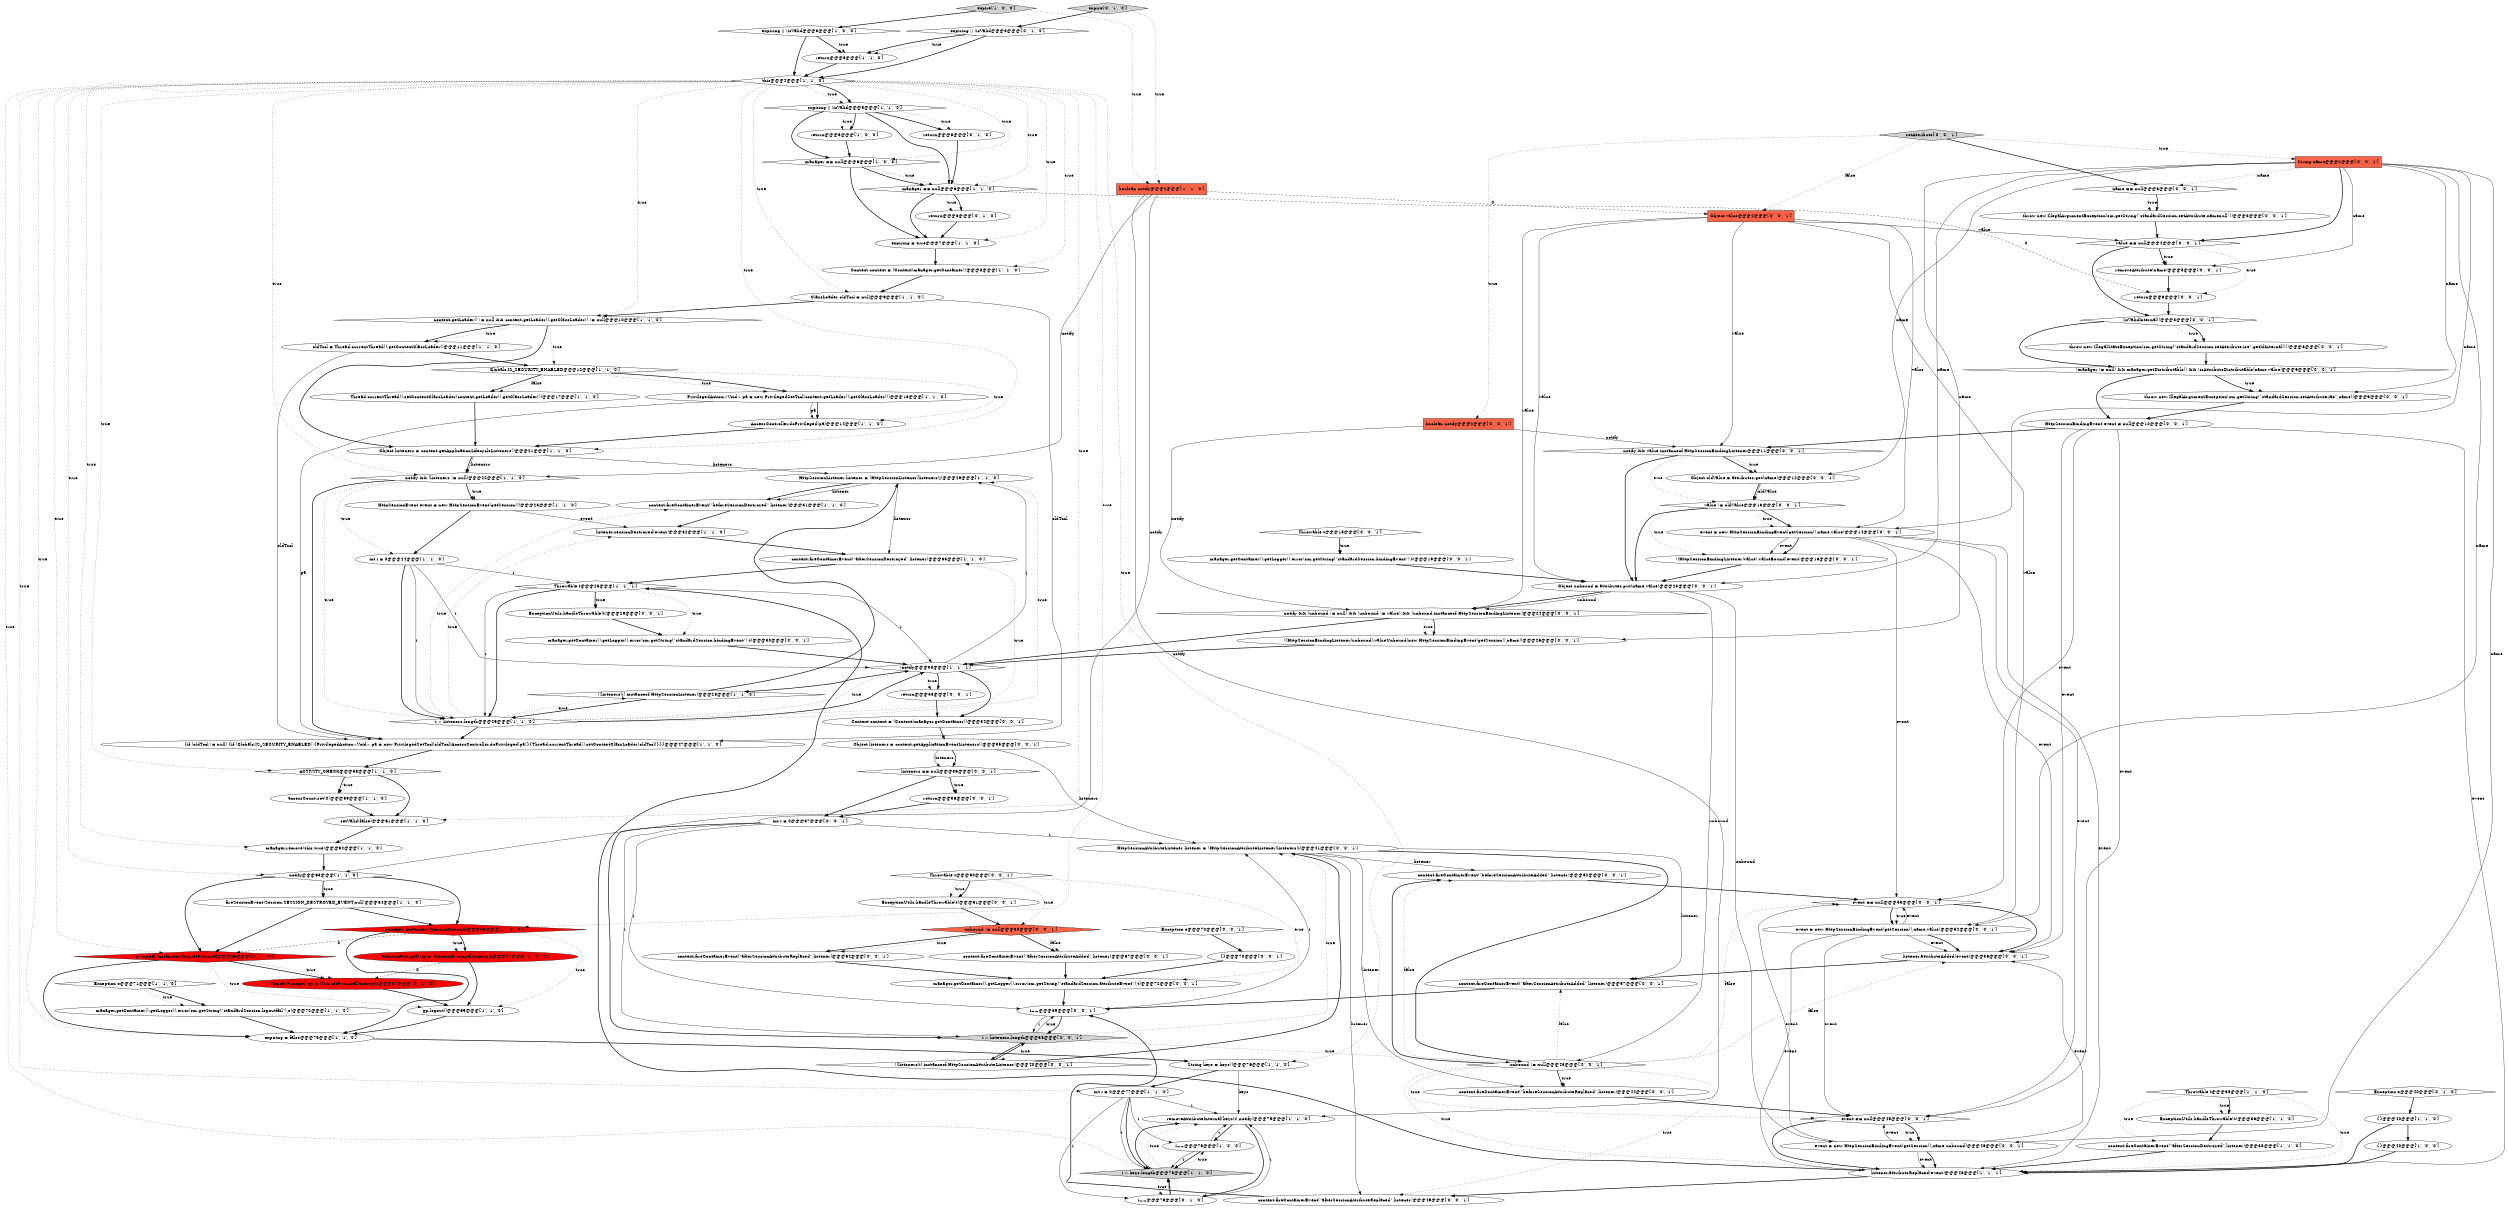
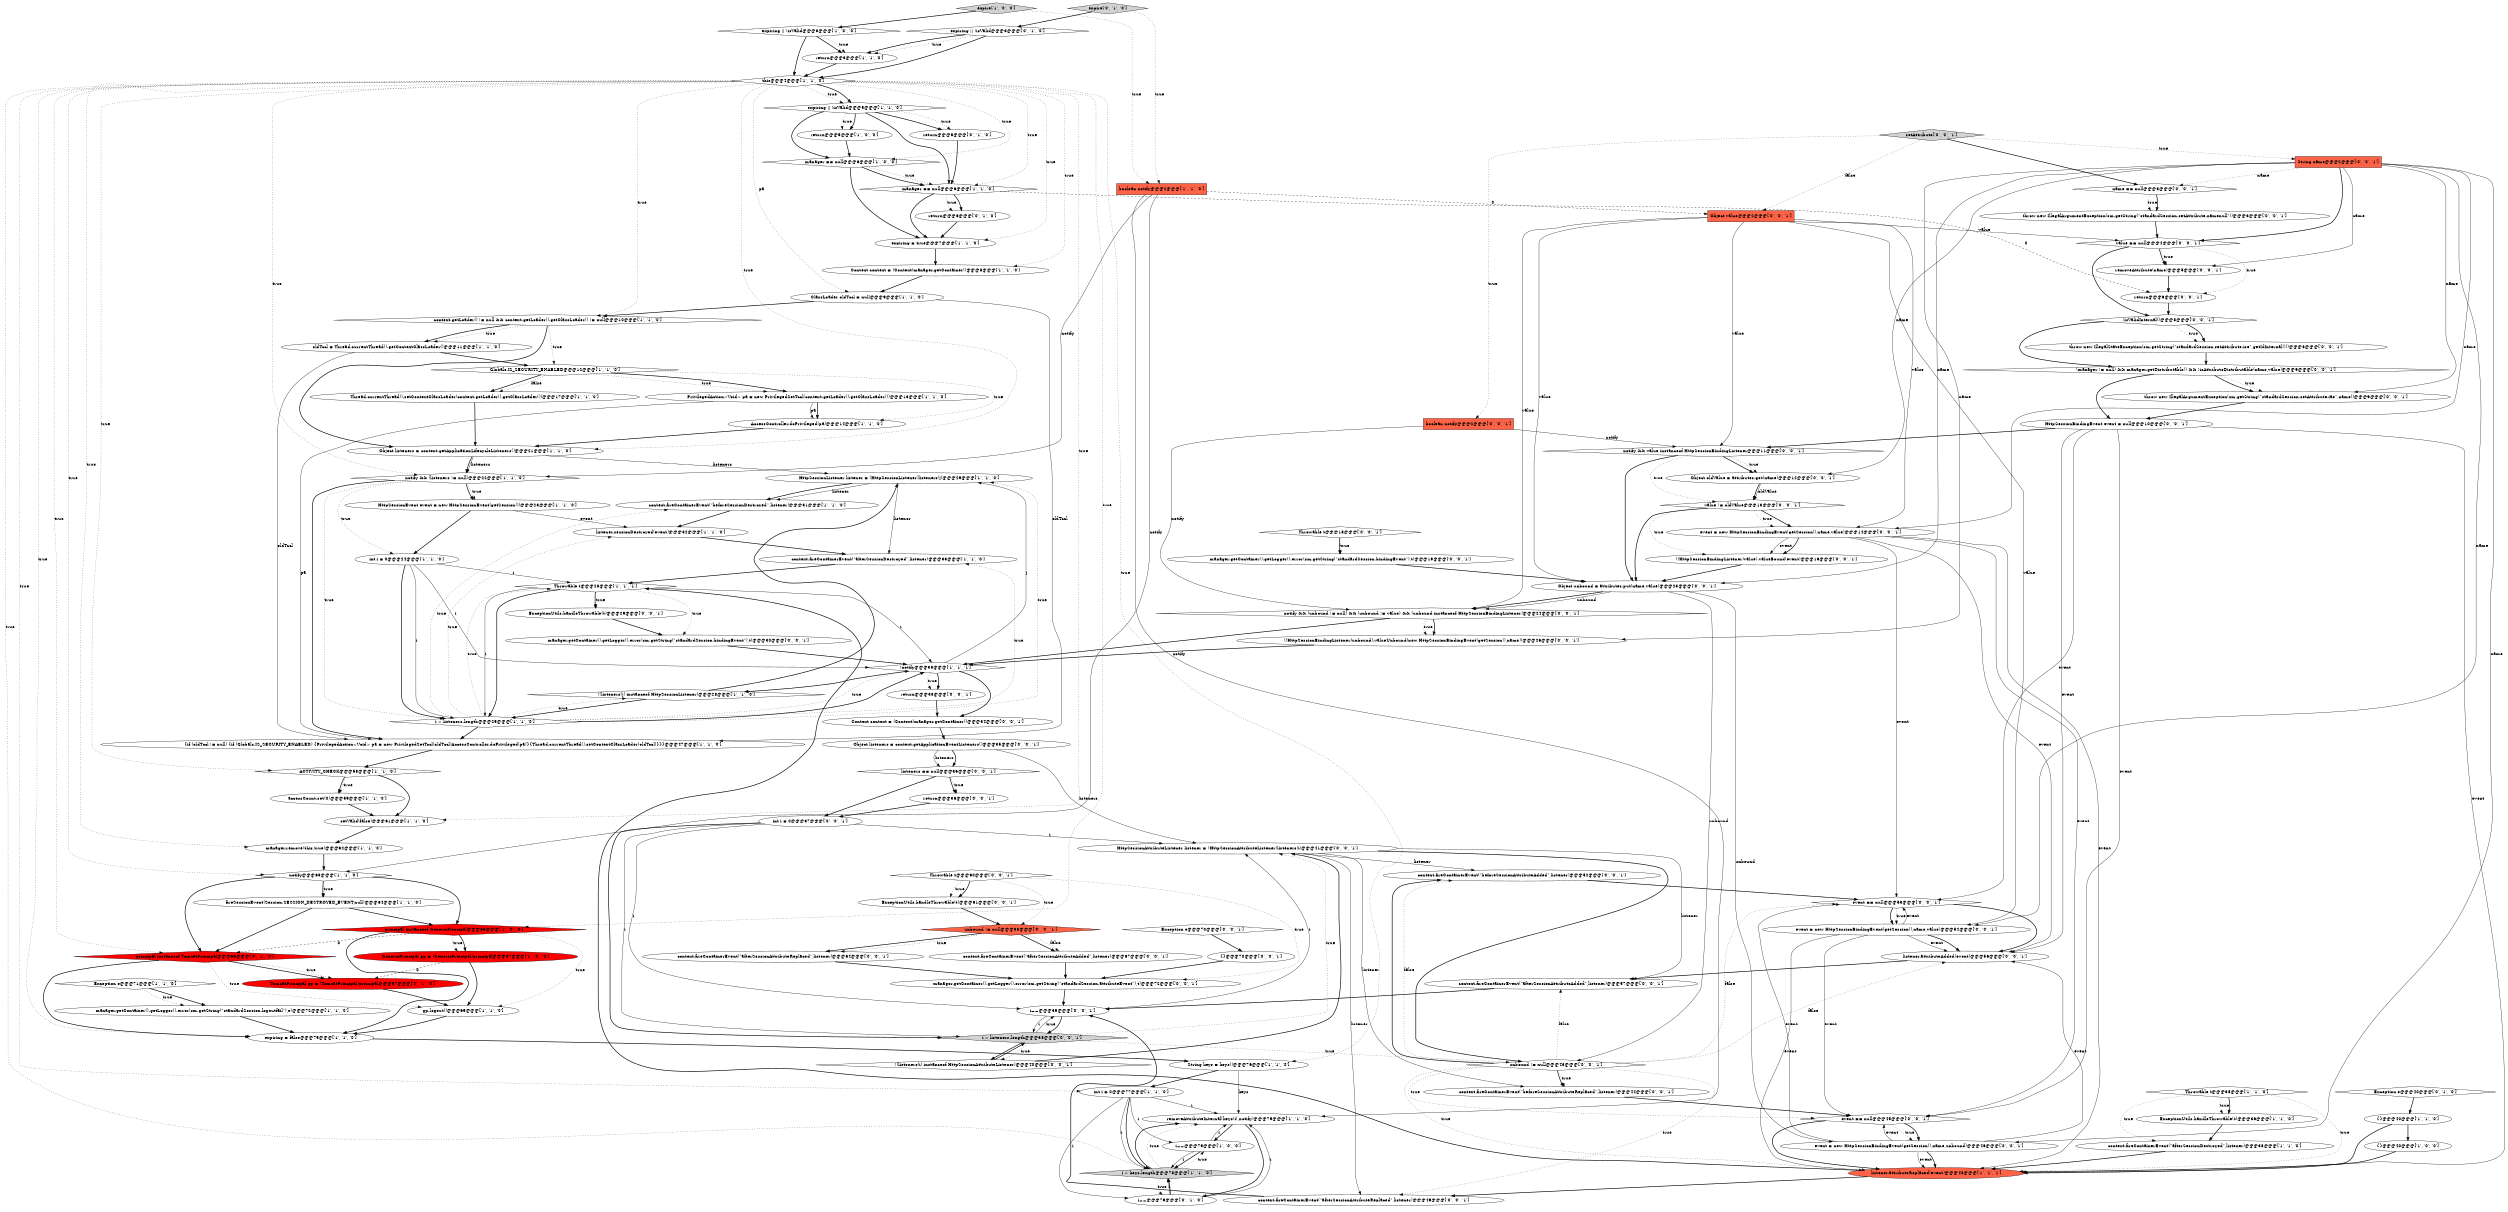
(762, 189) -> (762, 189)
none -> (470, 625)
(1936, 1173) -> (1936, 1173)
